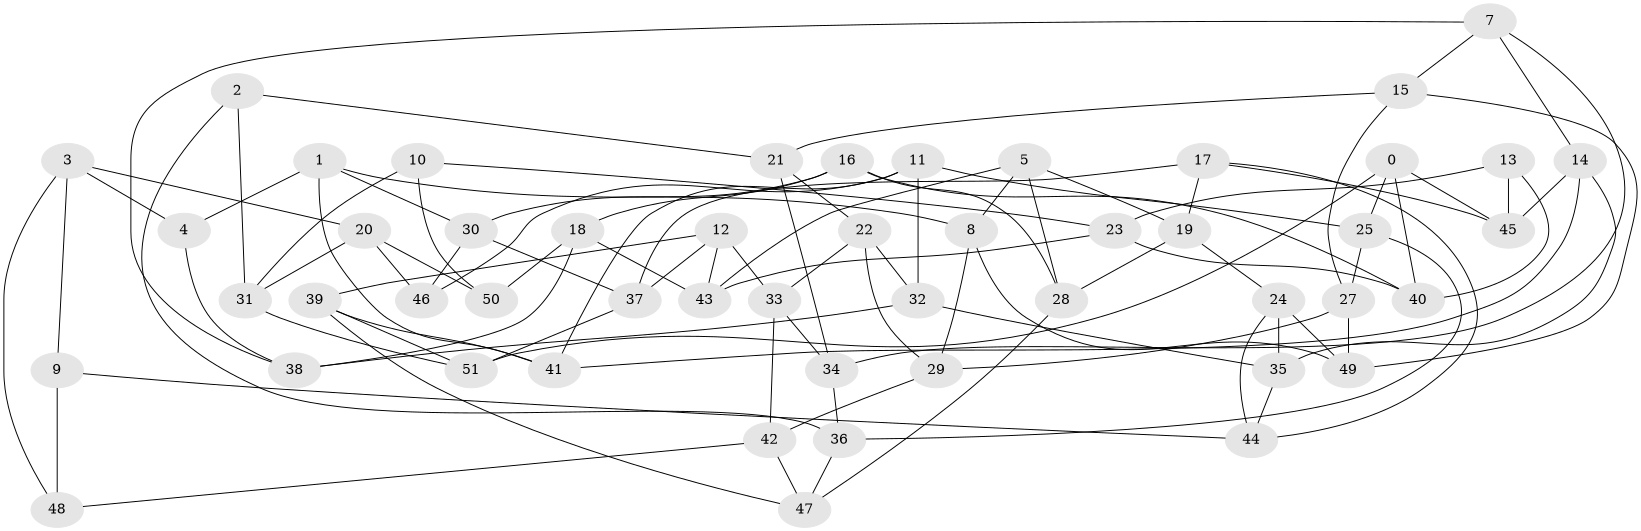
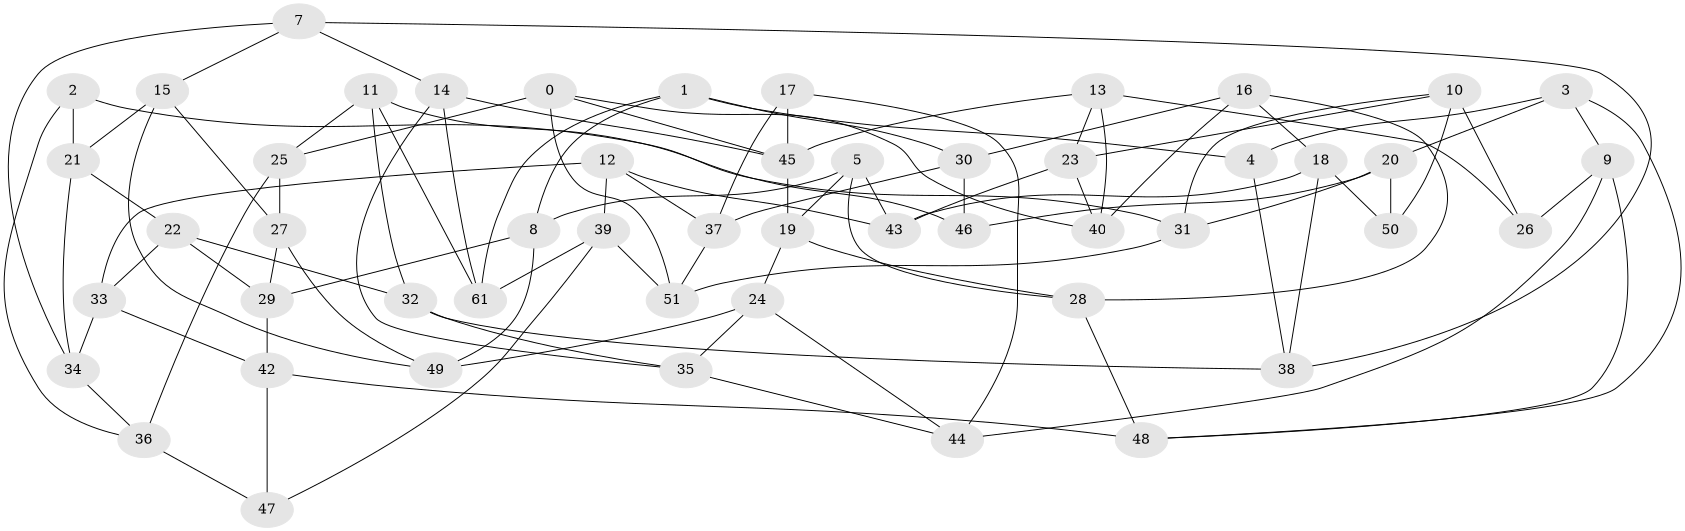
(1194, 196) -> (788, 196)
none -> (1526, 231)
(555, 370) -> (480, 301)
(940, 413) -> (1111, 373)
